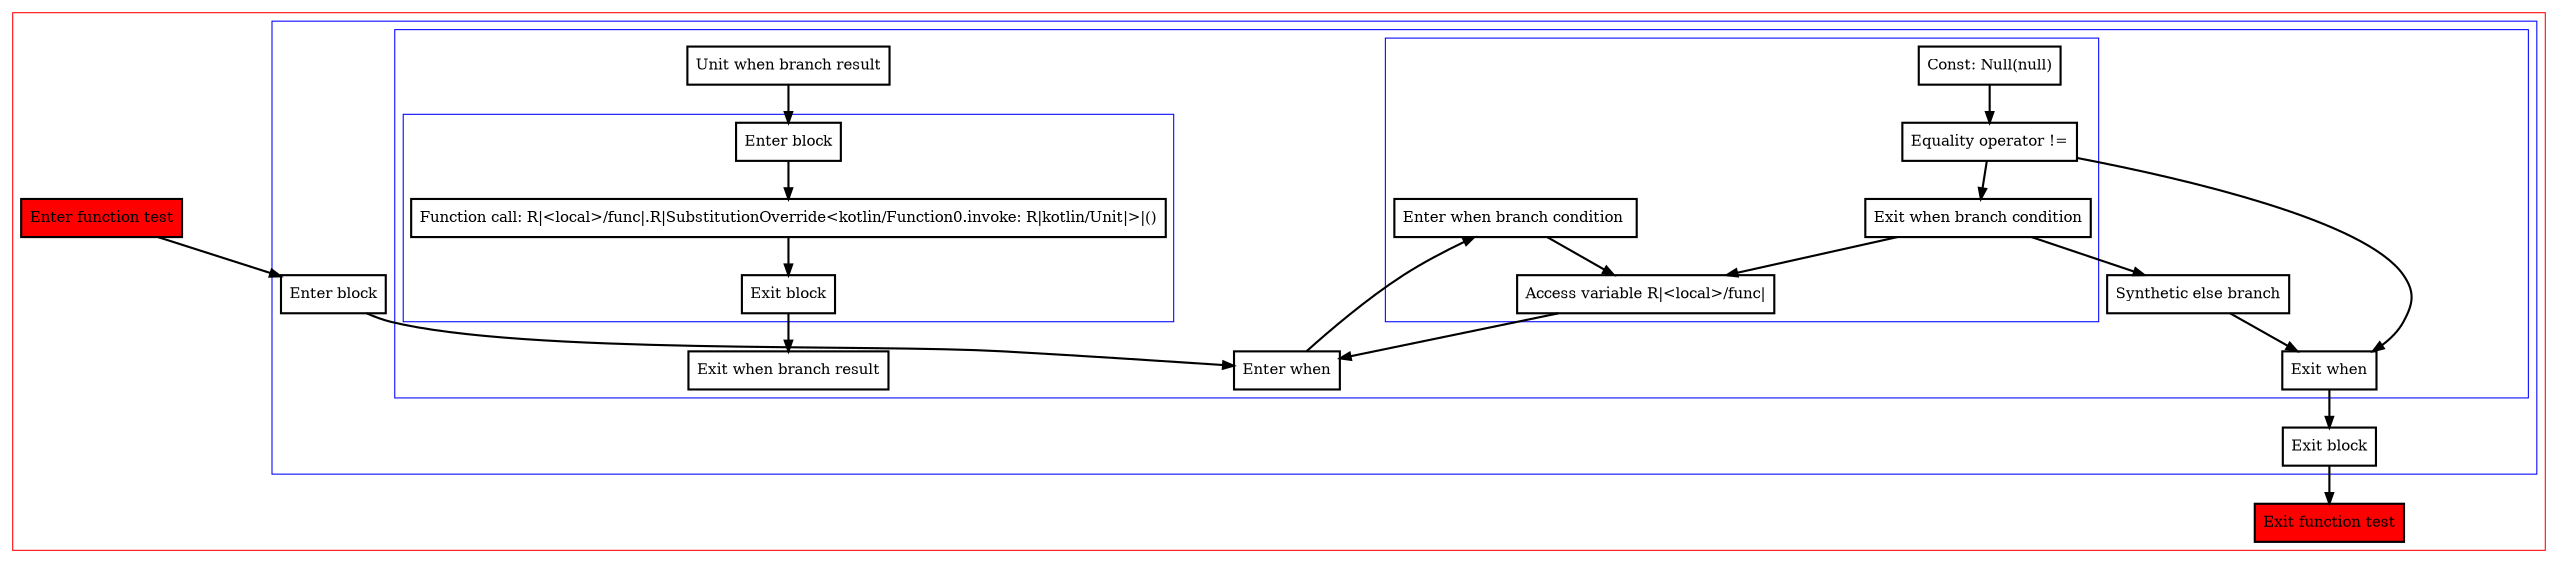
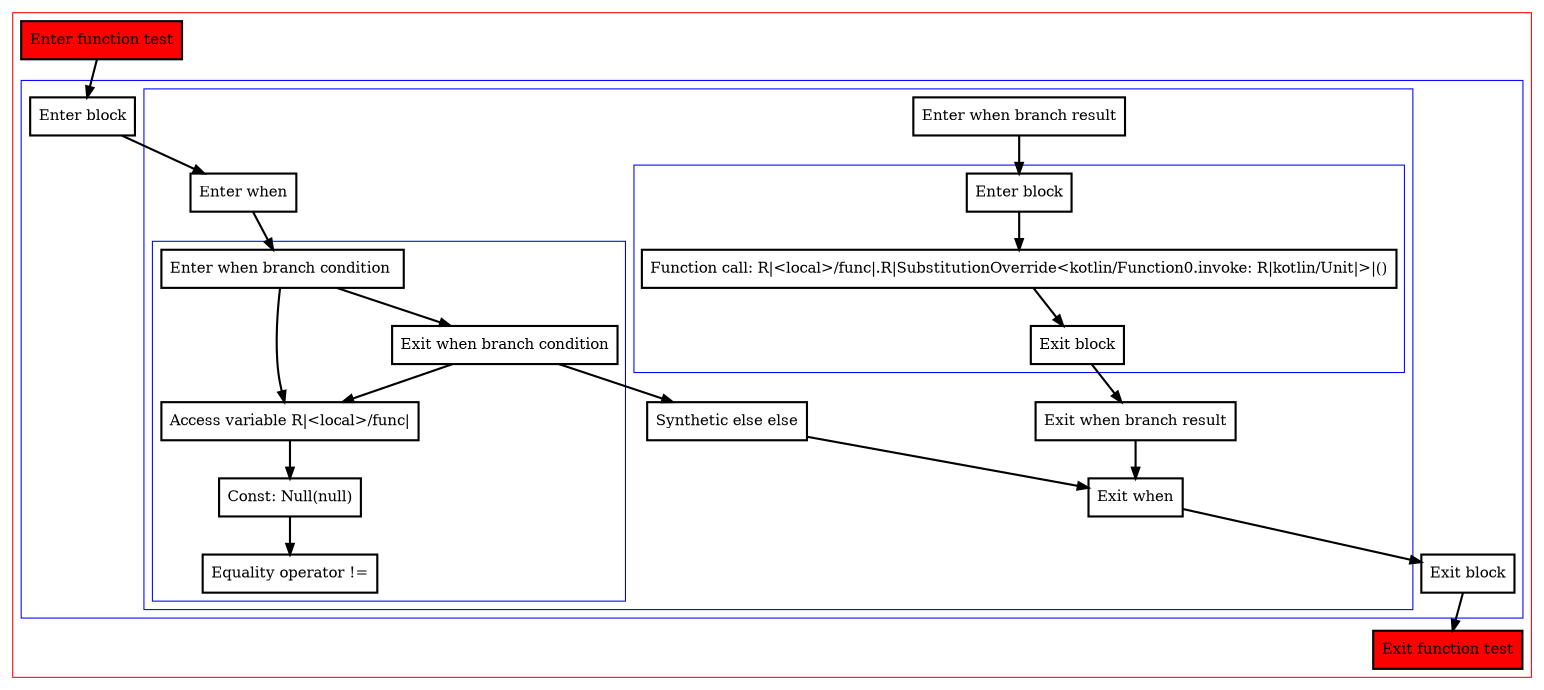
(788, 66) -> (1019, 116)
(1985, 175) -> (388, 305)
(2287, 211) -> (1136, 454)
(2198, 294) -> (727, 421)
(1454, 335) -> (290, 454)
